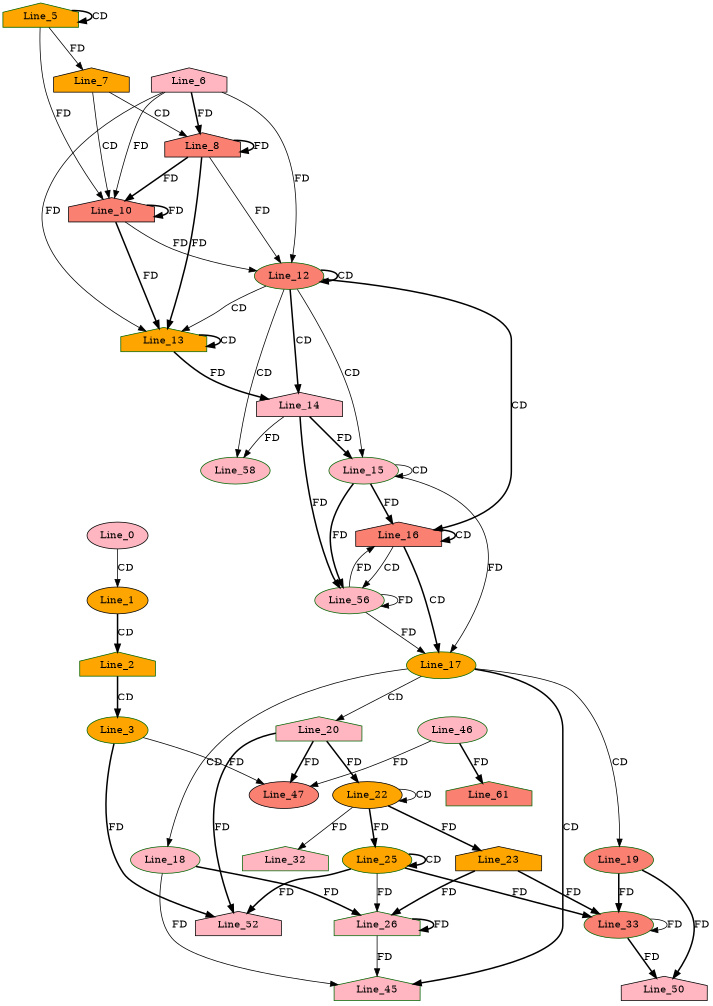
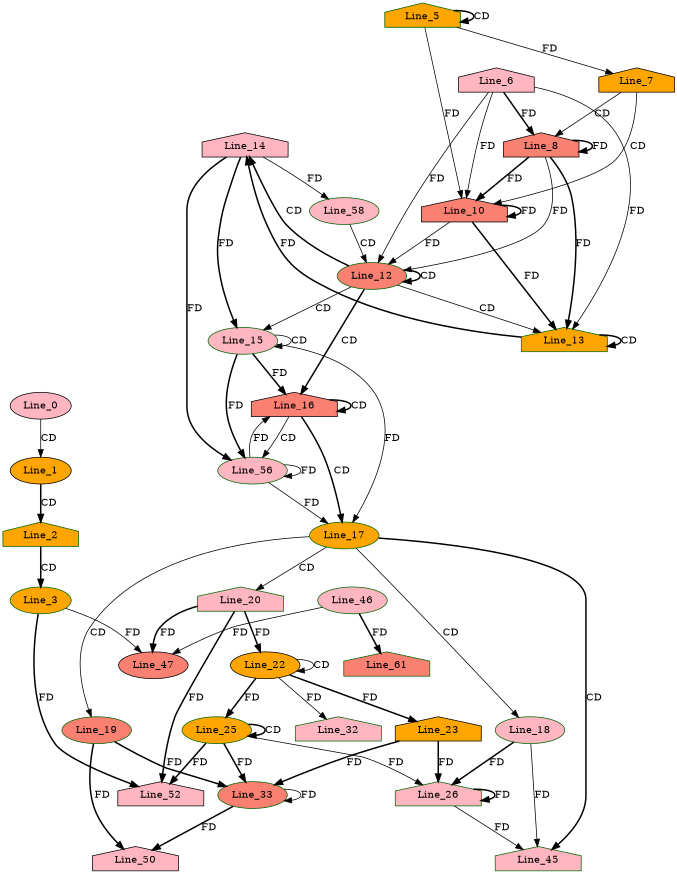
(256, 368) -> (357, 240)
